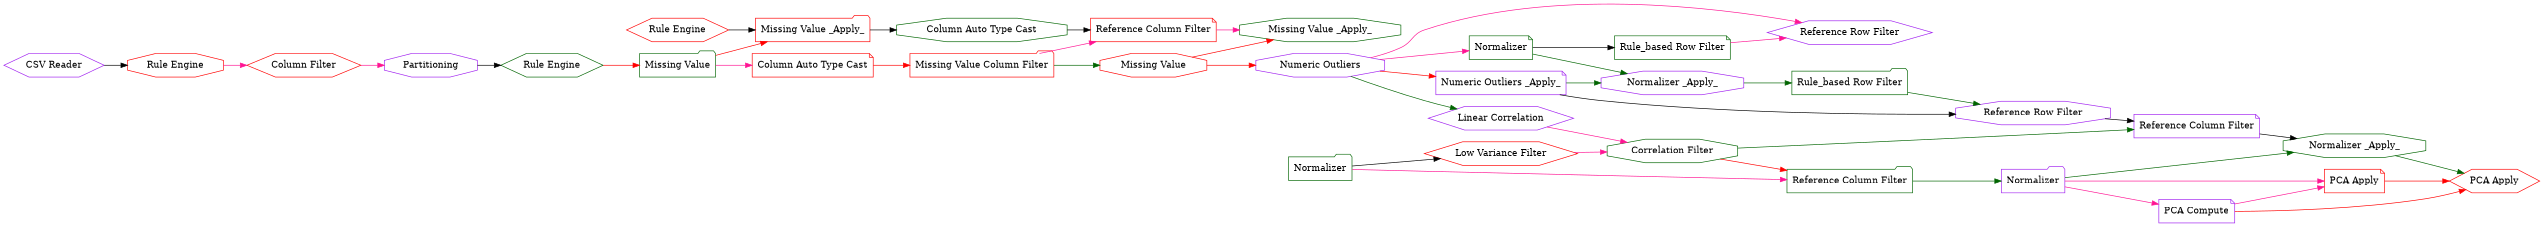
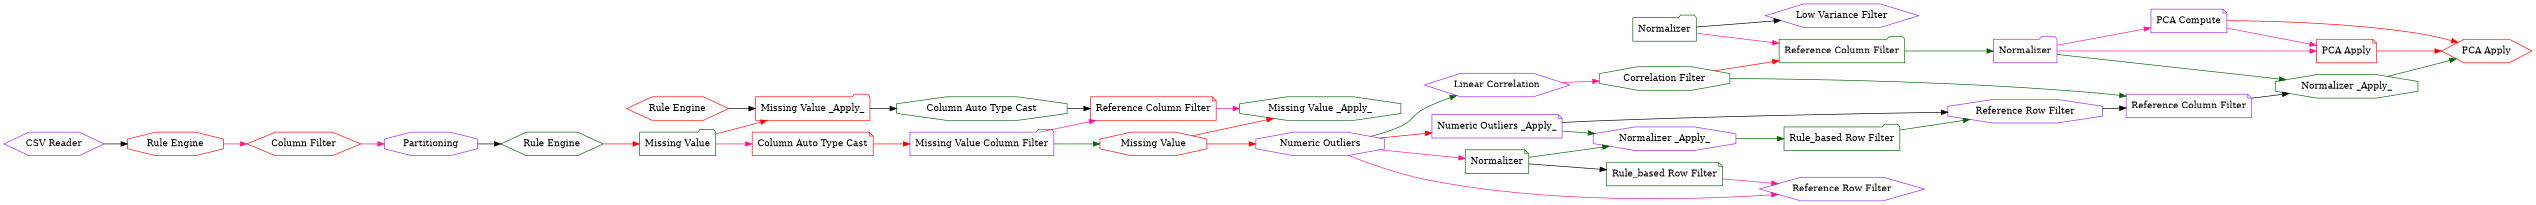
(982, 65) -> (982, 144)
(1587, 152) -> none
(1501, 154) -> (1842, 16)
